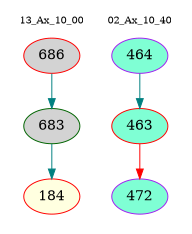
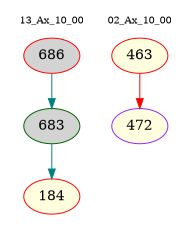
(140, 21) -> (140, 21)
(140, 56) -> none
(140, 126) -> (140, 56)
(140, 197) -> (140, 126)
